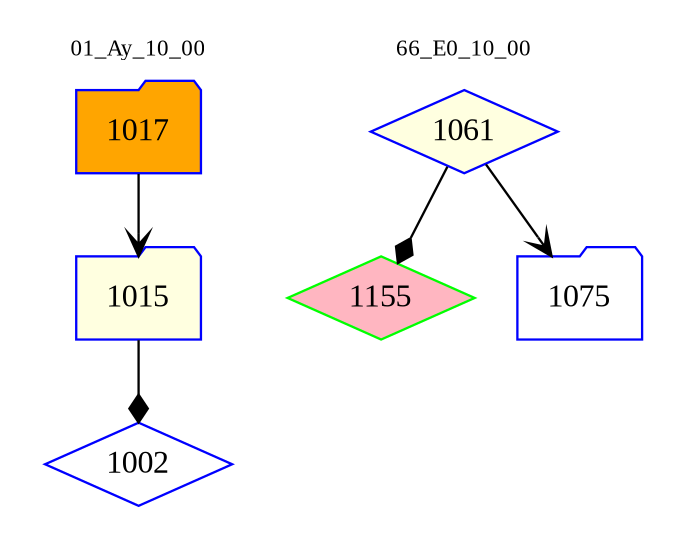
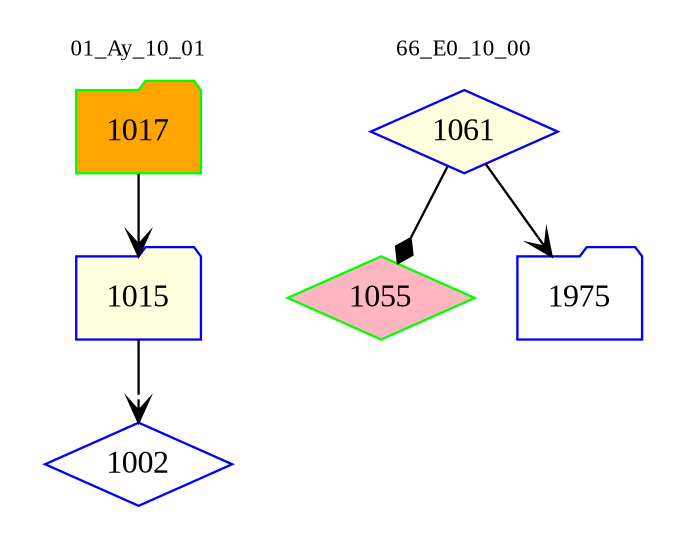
(139, 50) -> (139, 50)
(139, 132) -> (139, 132)
(381, 298) -> (381, 298)
(580, 298) -> (580, 298)
(139, 367) -> (139, 367)
